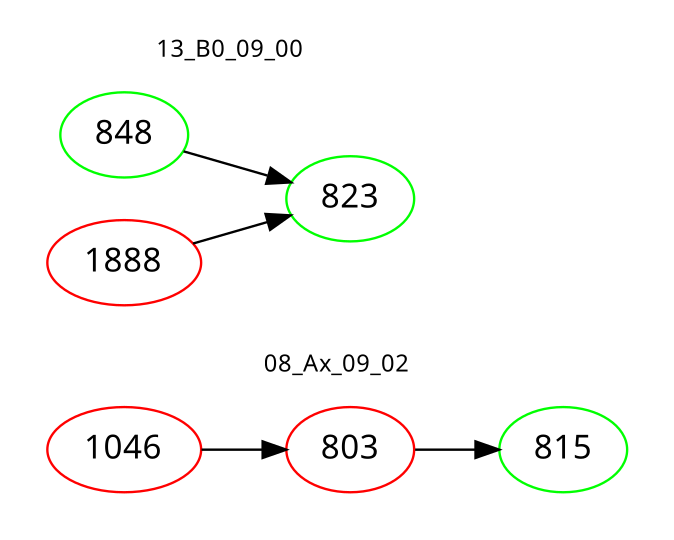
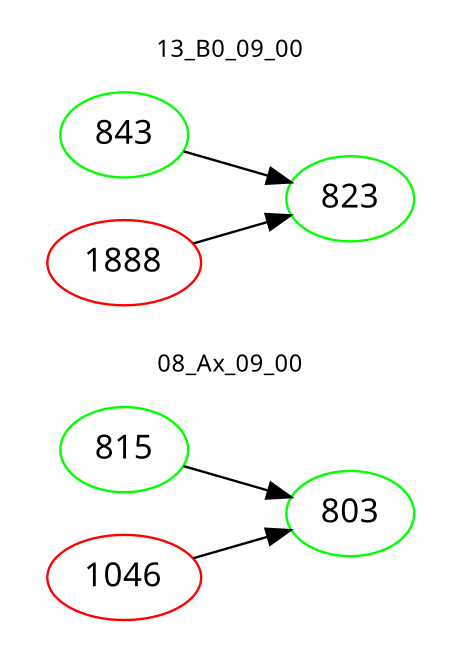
(124, 135) -> (124, 135)
(337, 366) -> (231, 366)
(350, 450) -> (350, 514)
(445, 450) -> (226, 478)
